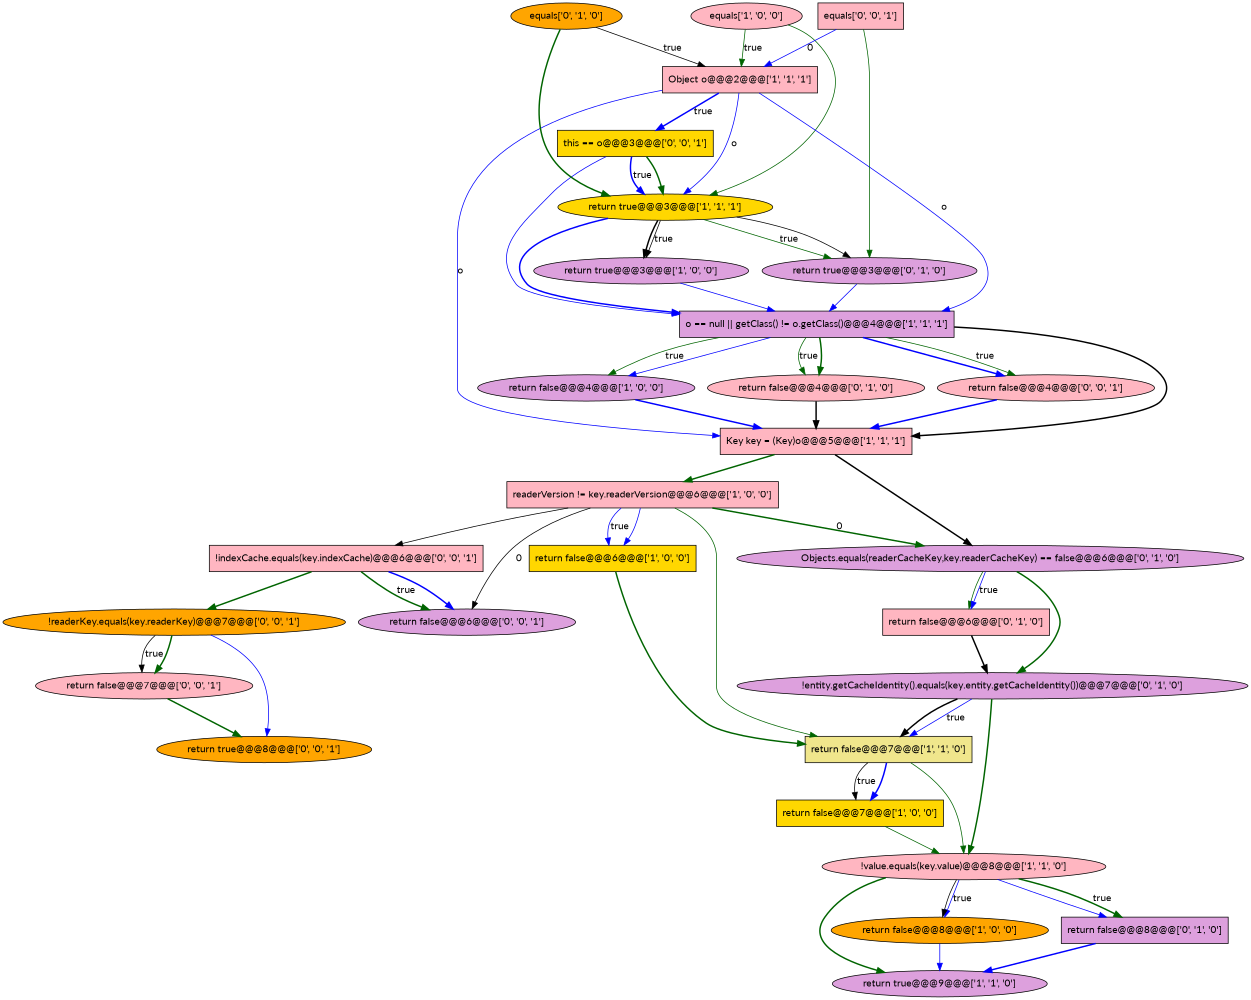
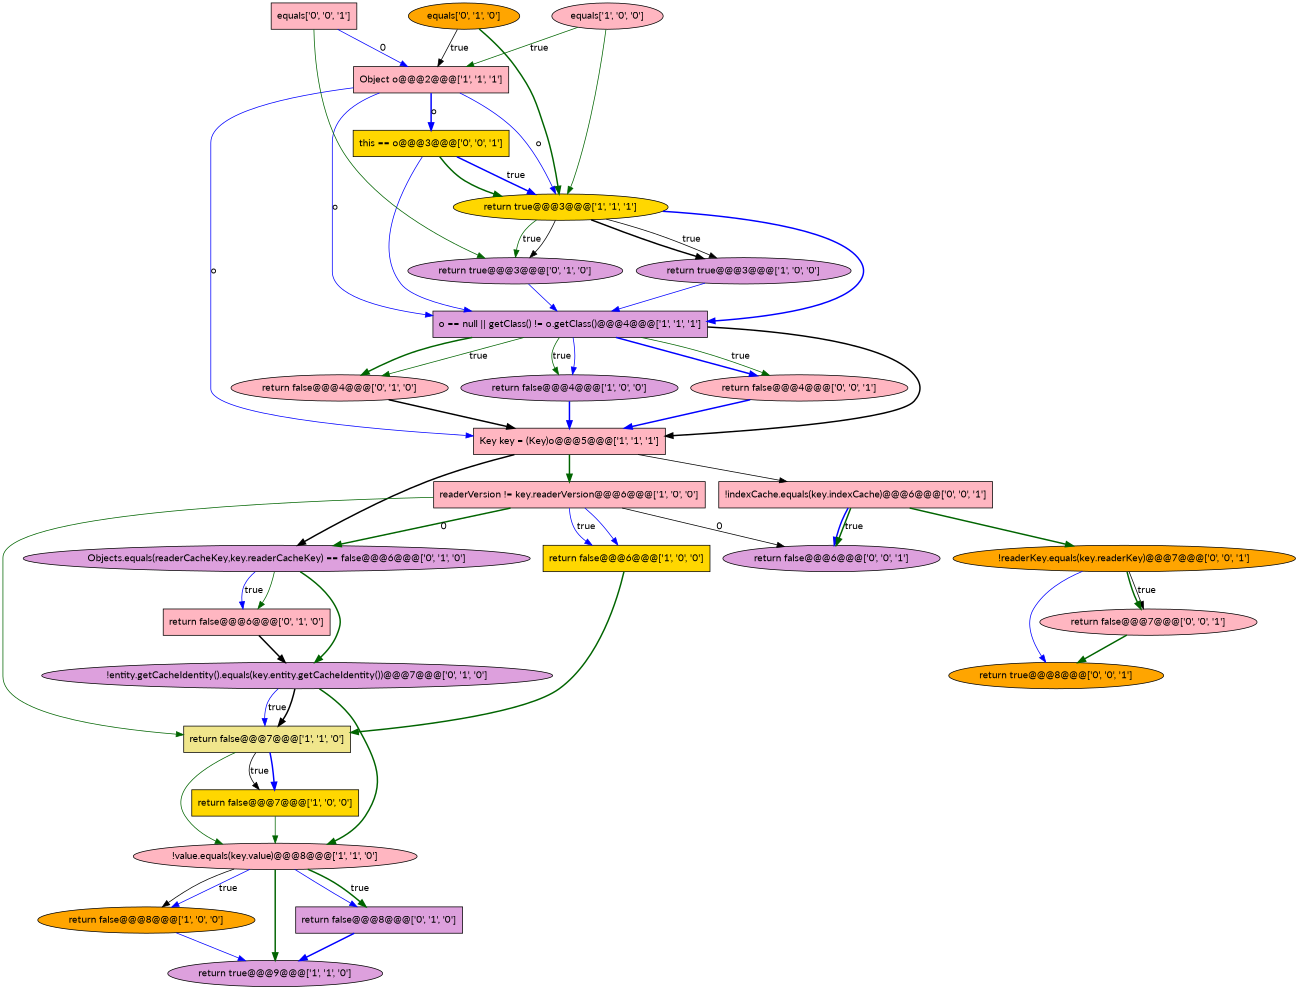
(703, 112) -> (434, 112)
(485, 524) -> (709, 467)
